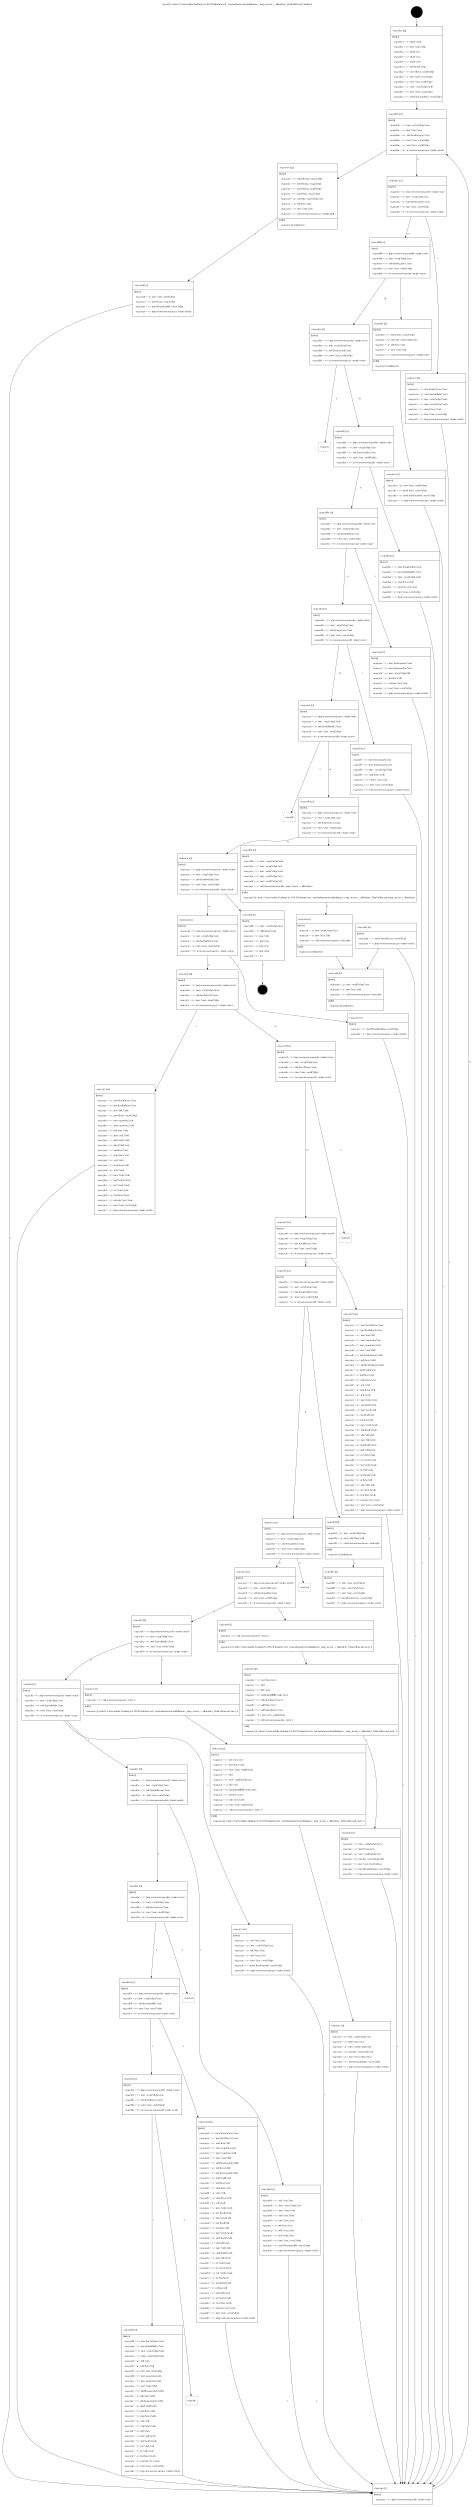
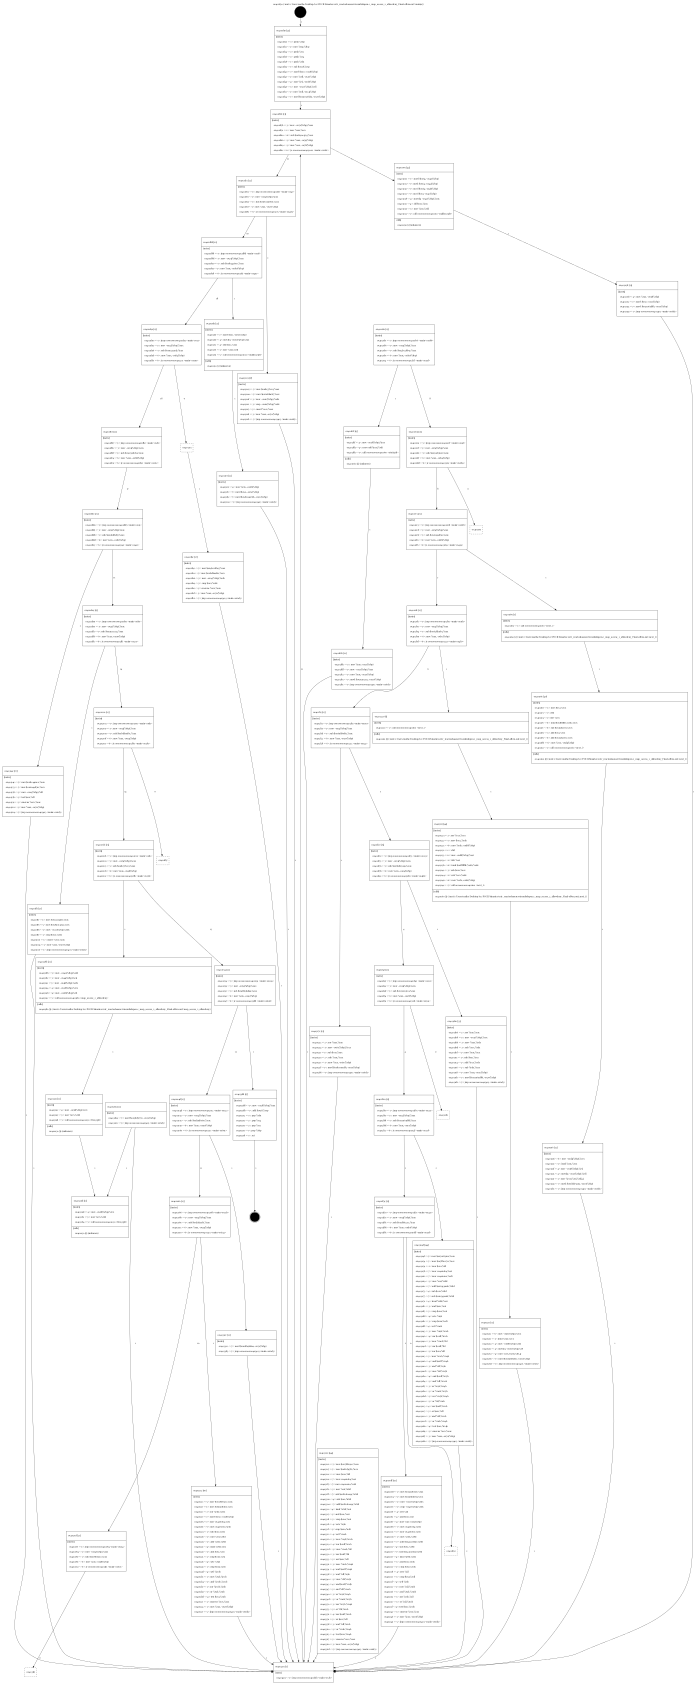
(383, 509) -> (198, 502)
none -> (307, 1162)
(306, 1238) -> none
